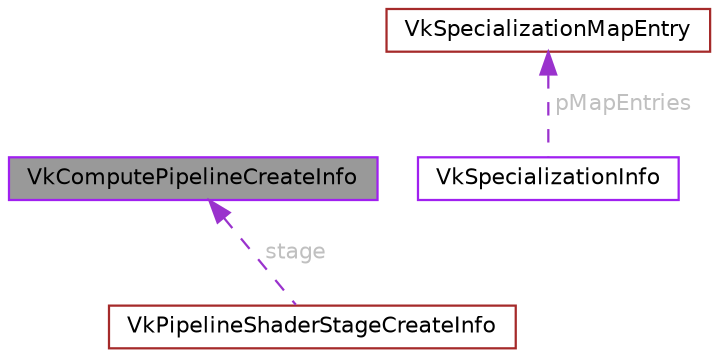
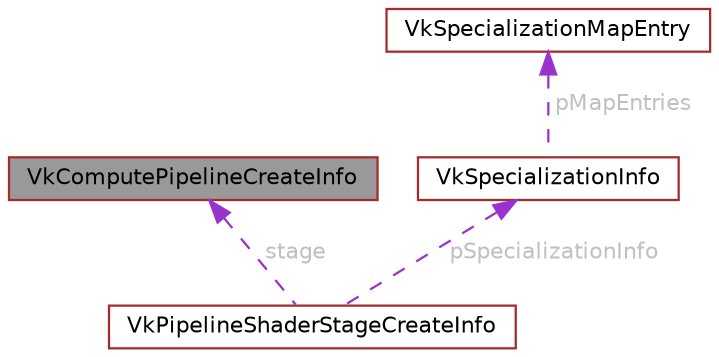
(193, 179) -> (193, 179)
(548, 179) -> (548, 179)
none -> (421, 259)
